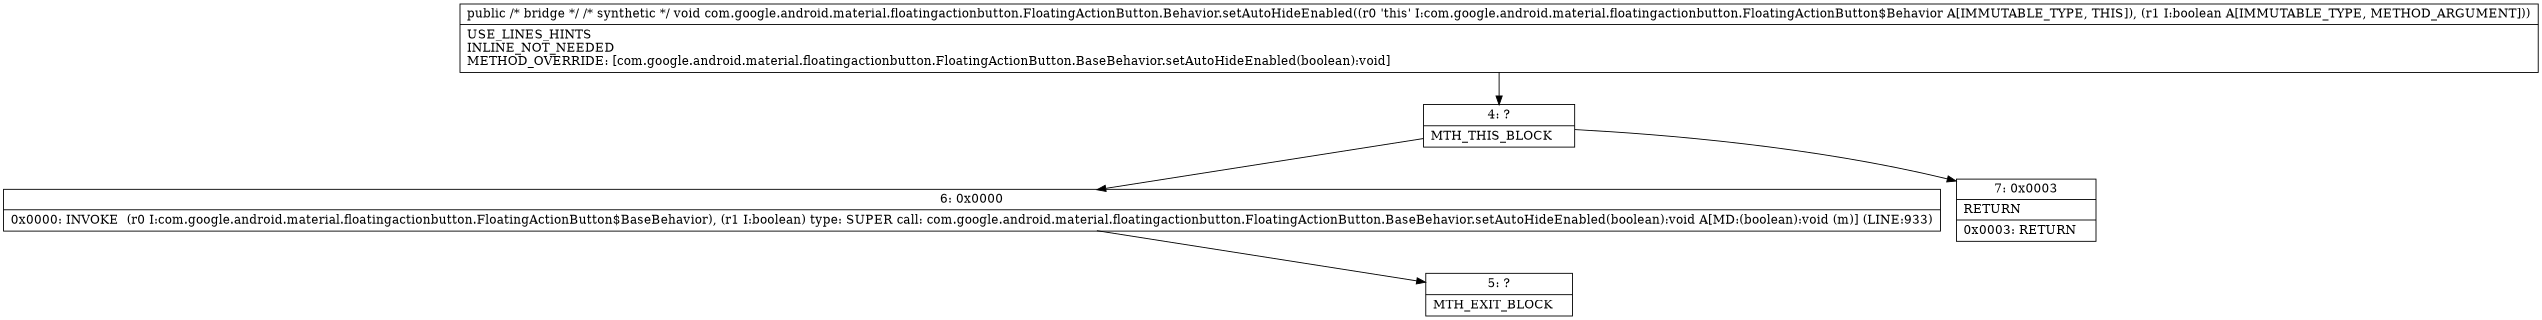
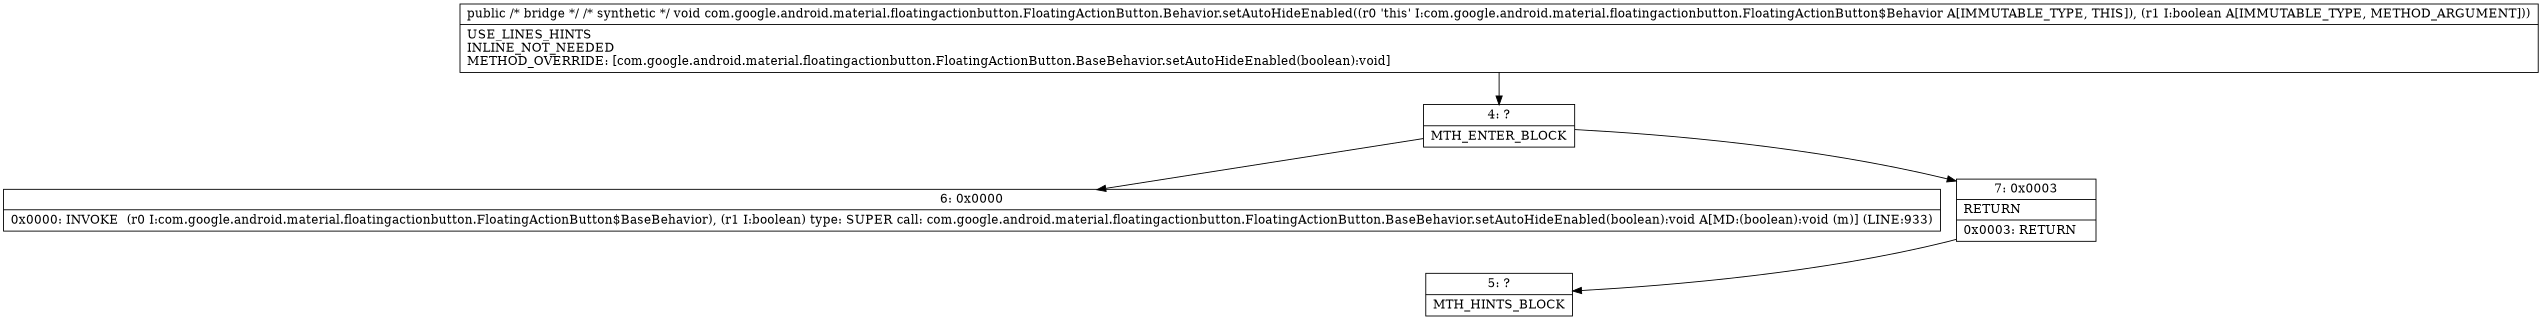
(1492, 136) -> (1499, 136)
(1257, 256) -> (1770, 273)
(1493, 305) -> (1499, 305)
